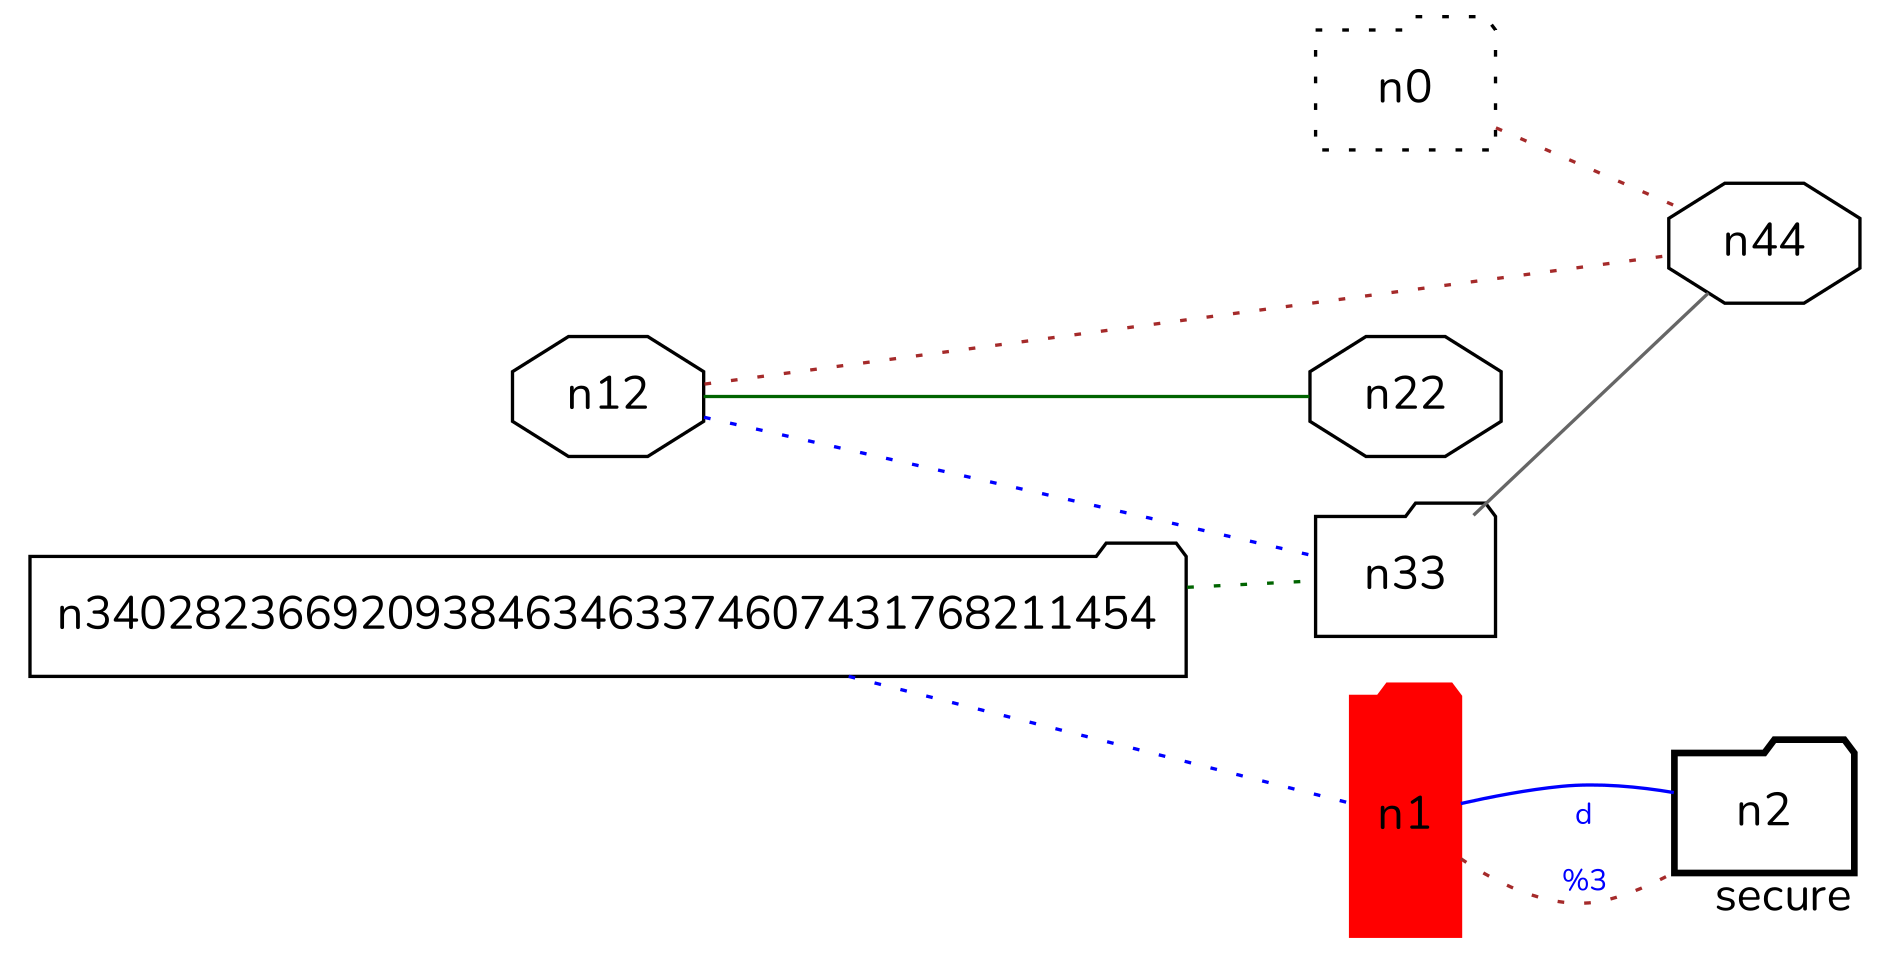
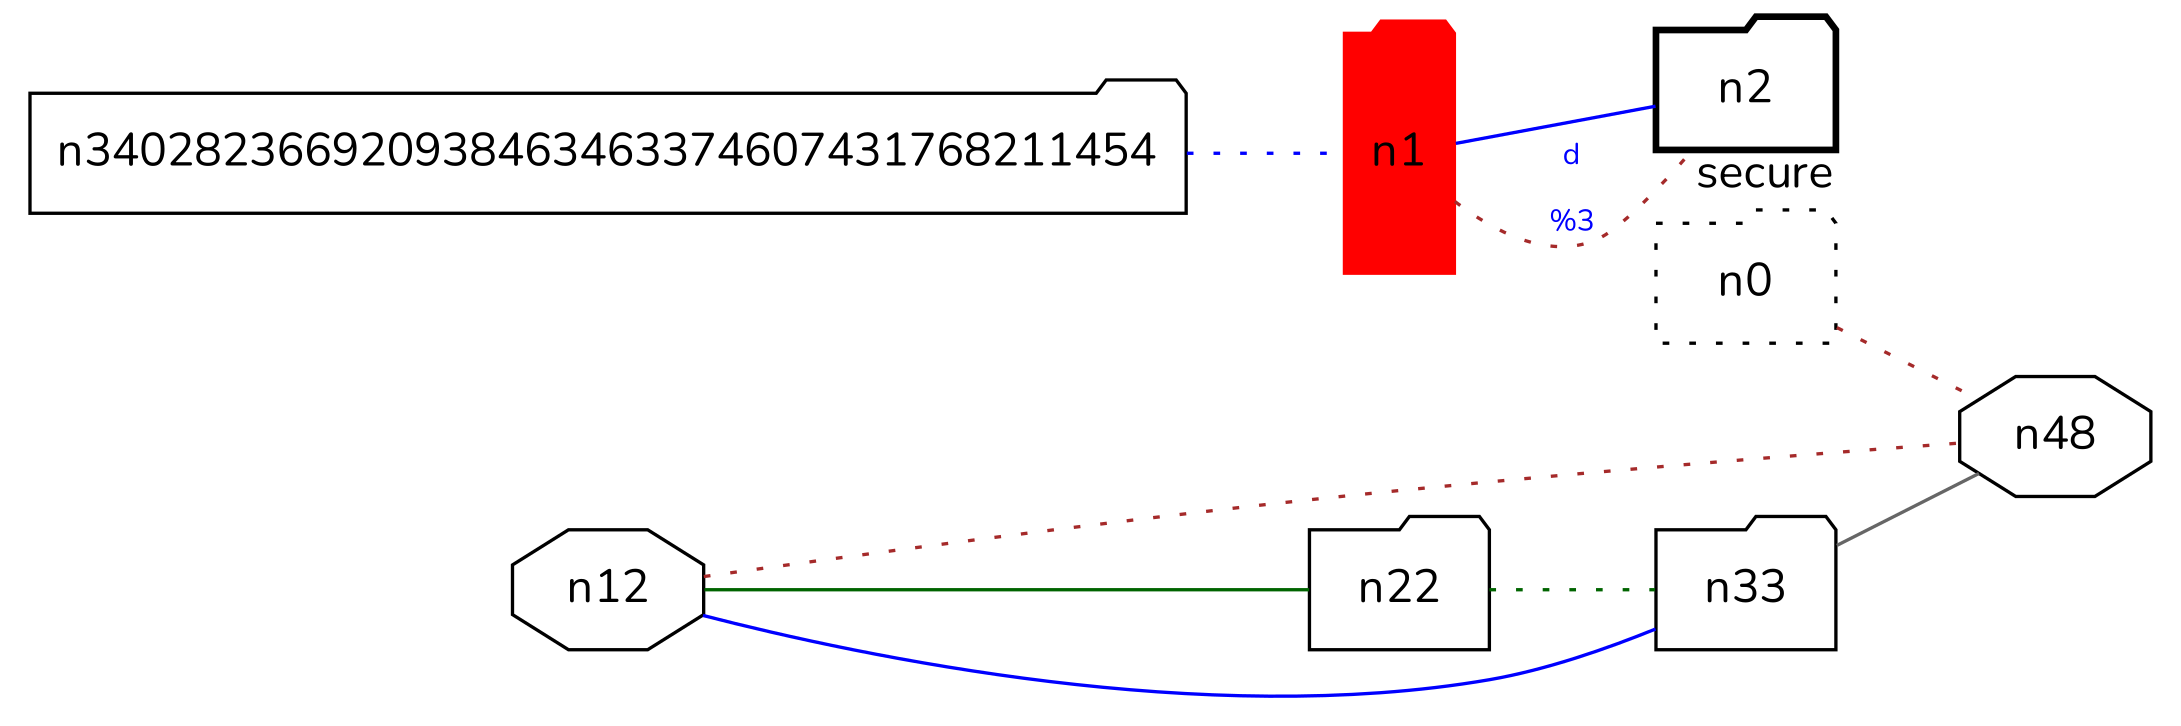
(1764, 243) -> (2055, 436)
(1406, 397) -> (1399, 590)
(1010, 486) -> (1180, 693)
(1251, 584) -> (1572, 590)
